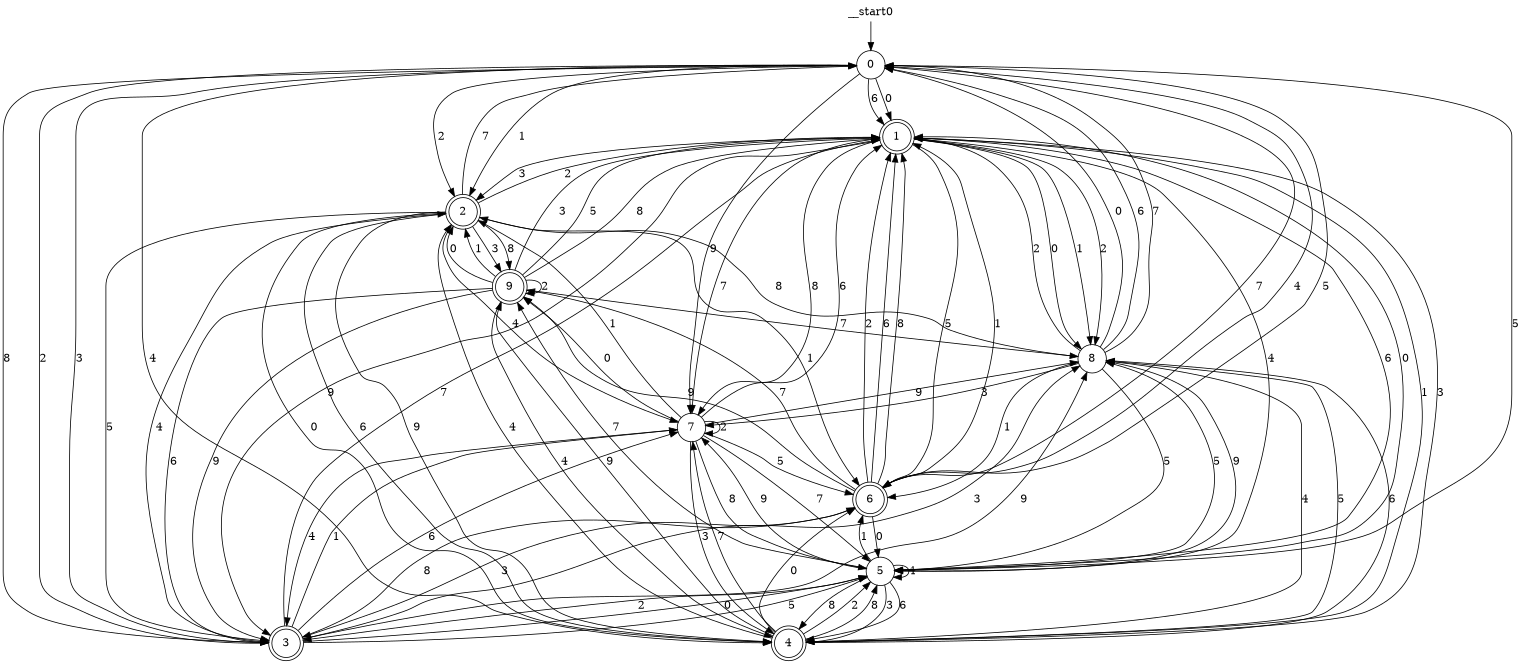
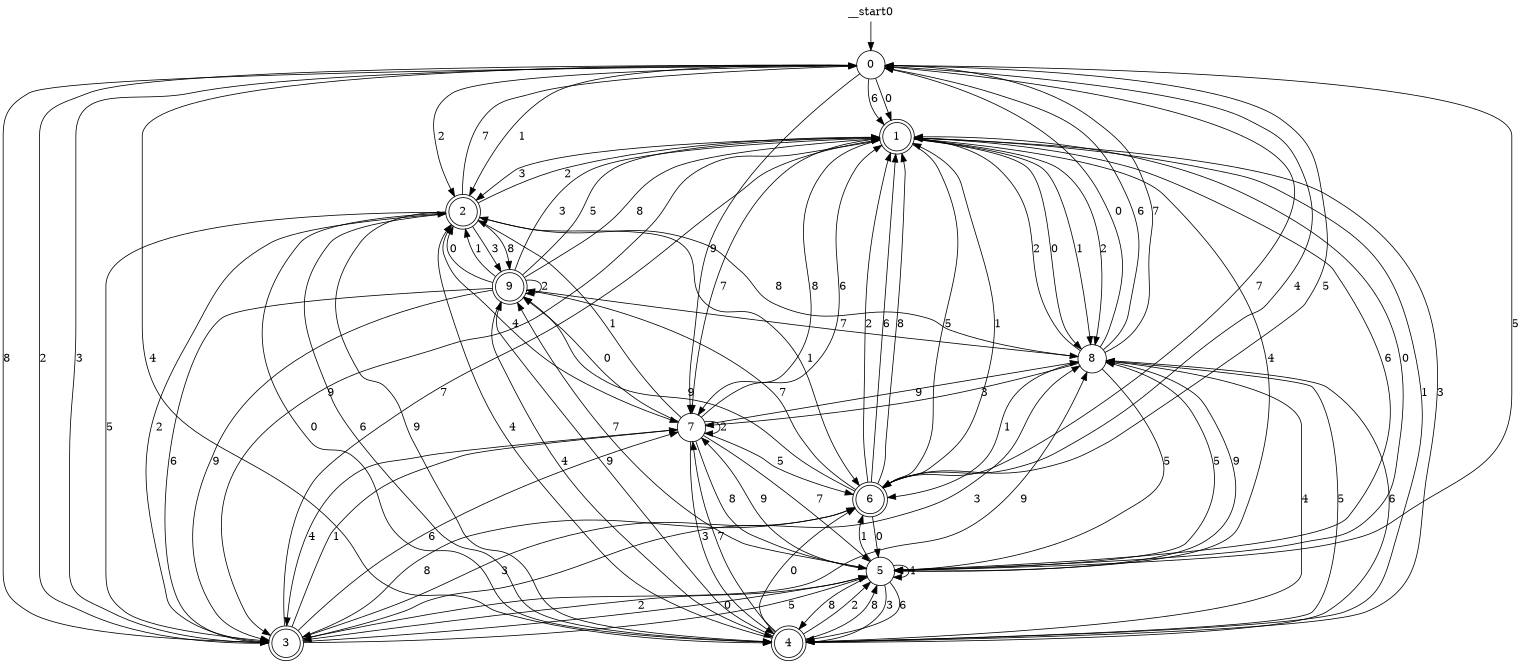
(160, 428) -> (160, 428)
